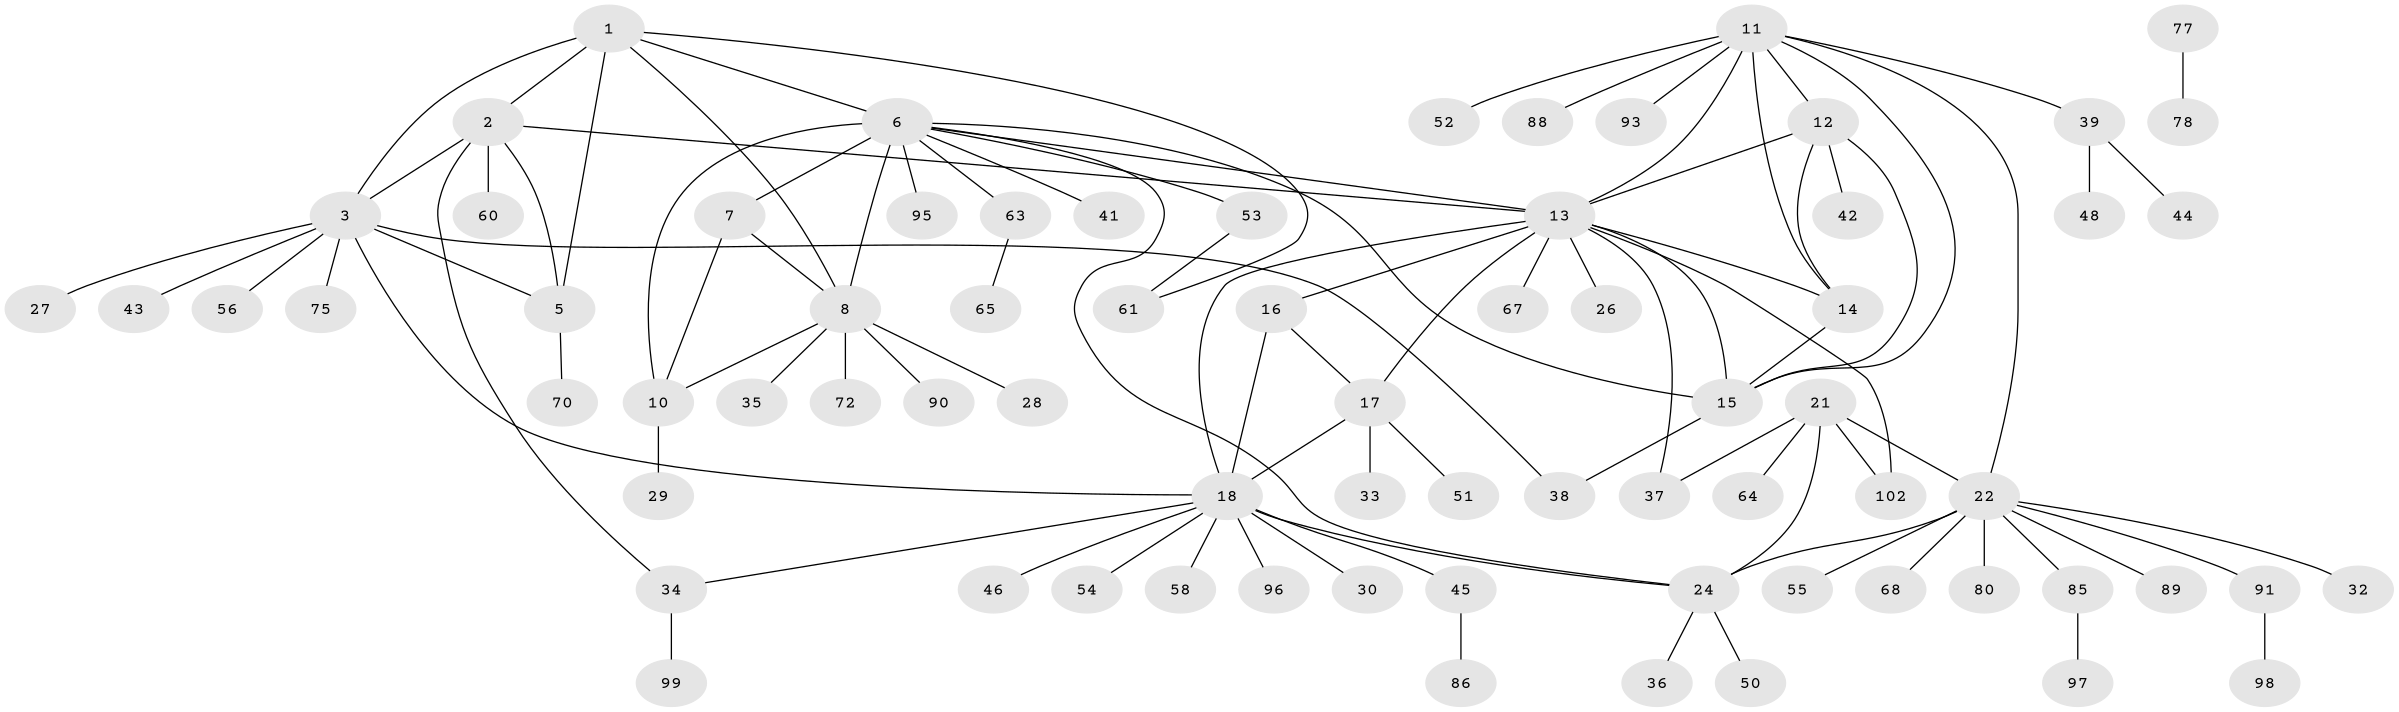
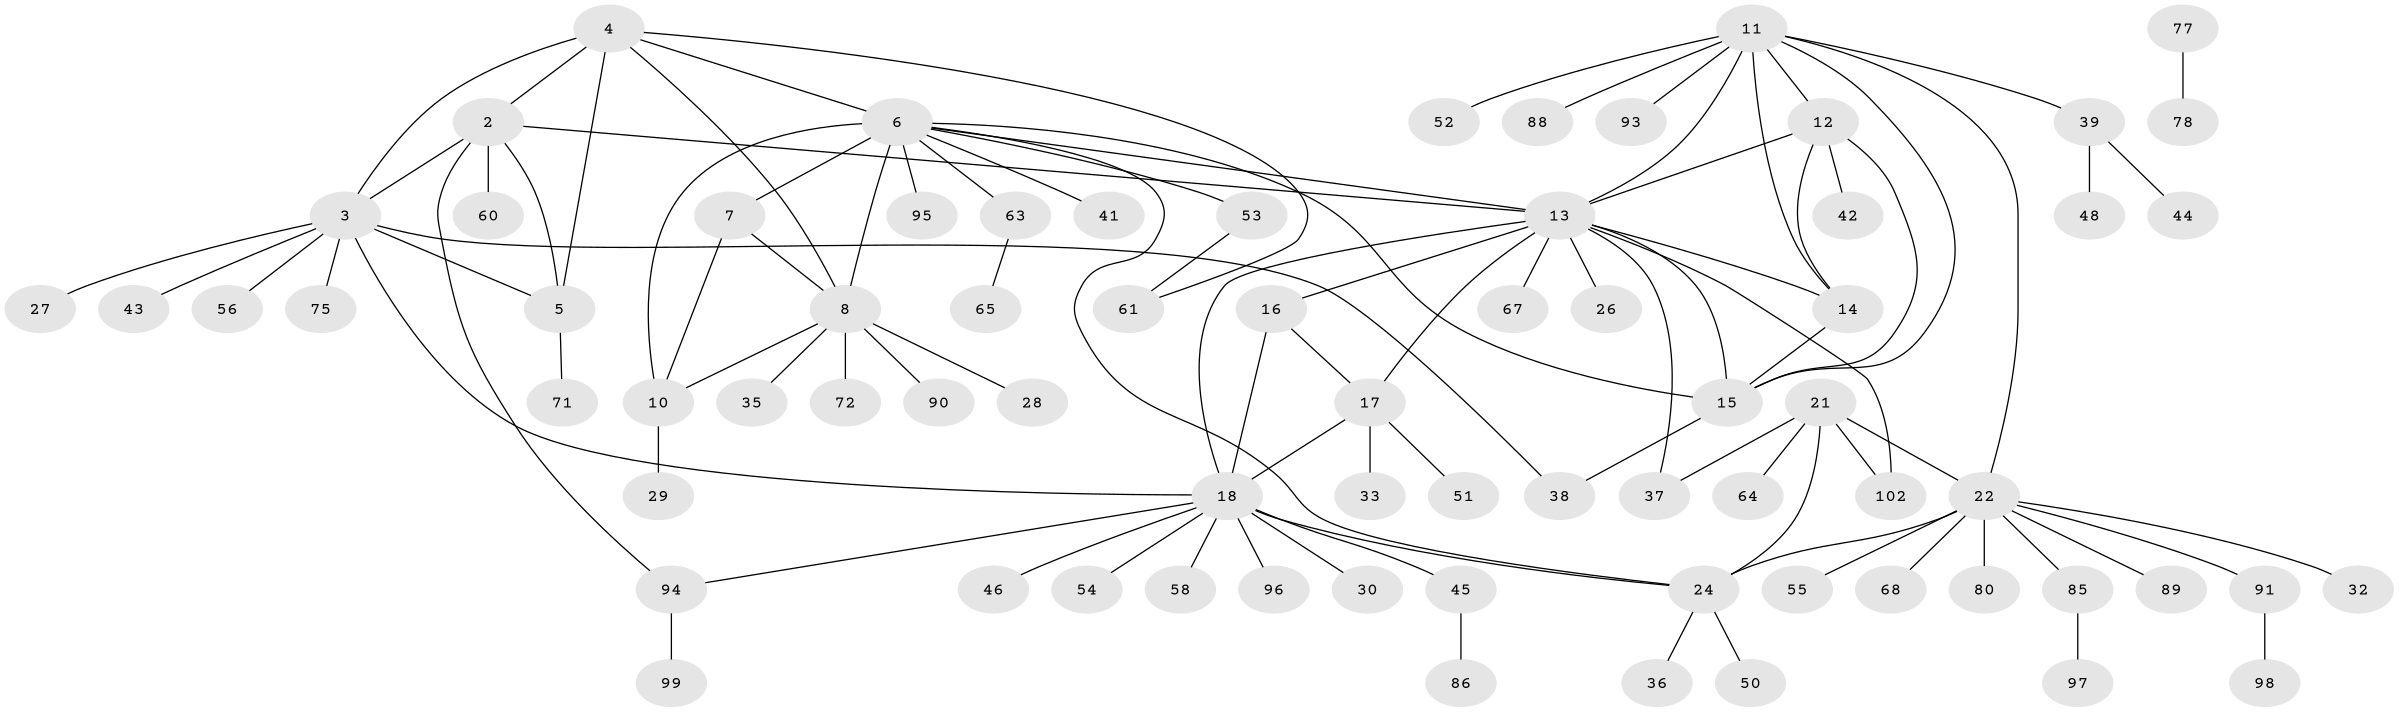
(609, 29) -> (609, 29)
(562, 403) -> (562, 403)
(671, 590) -> (671, 590)
